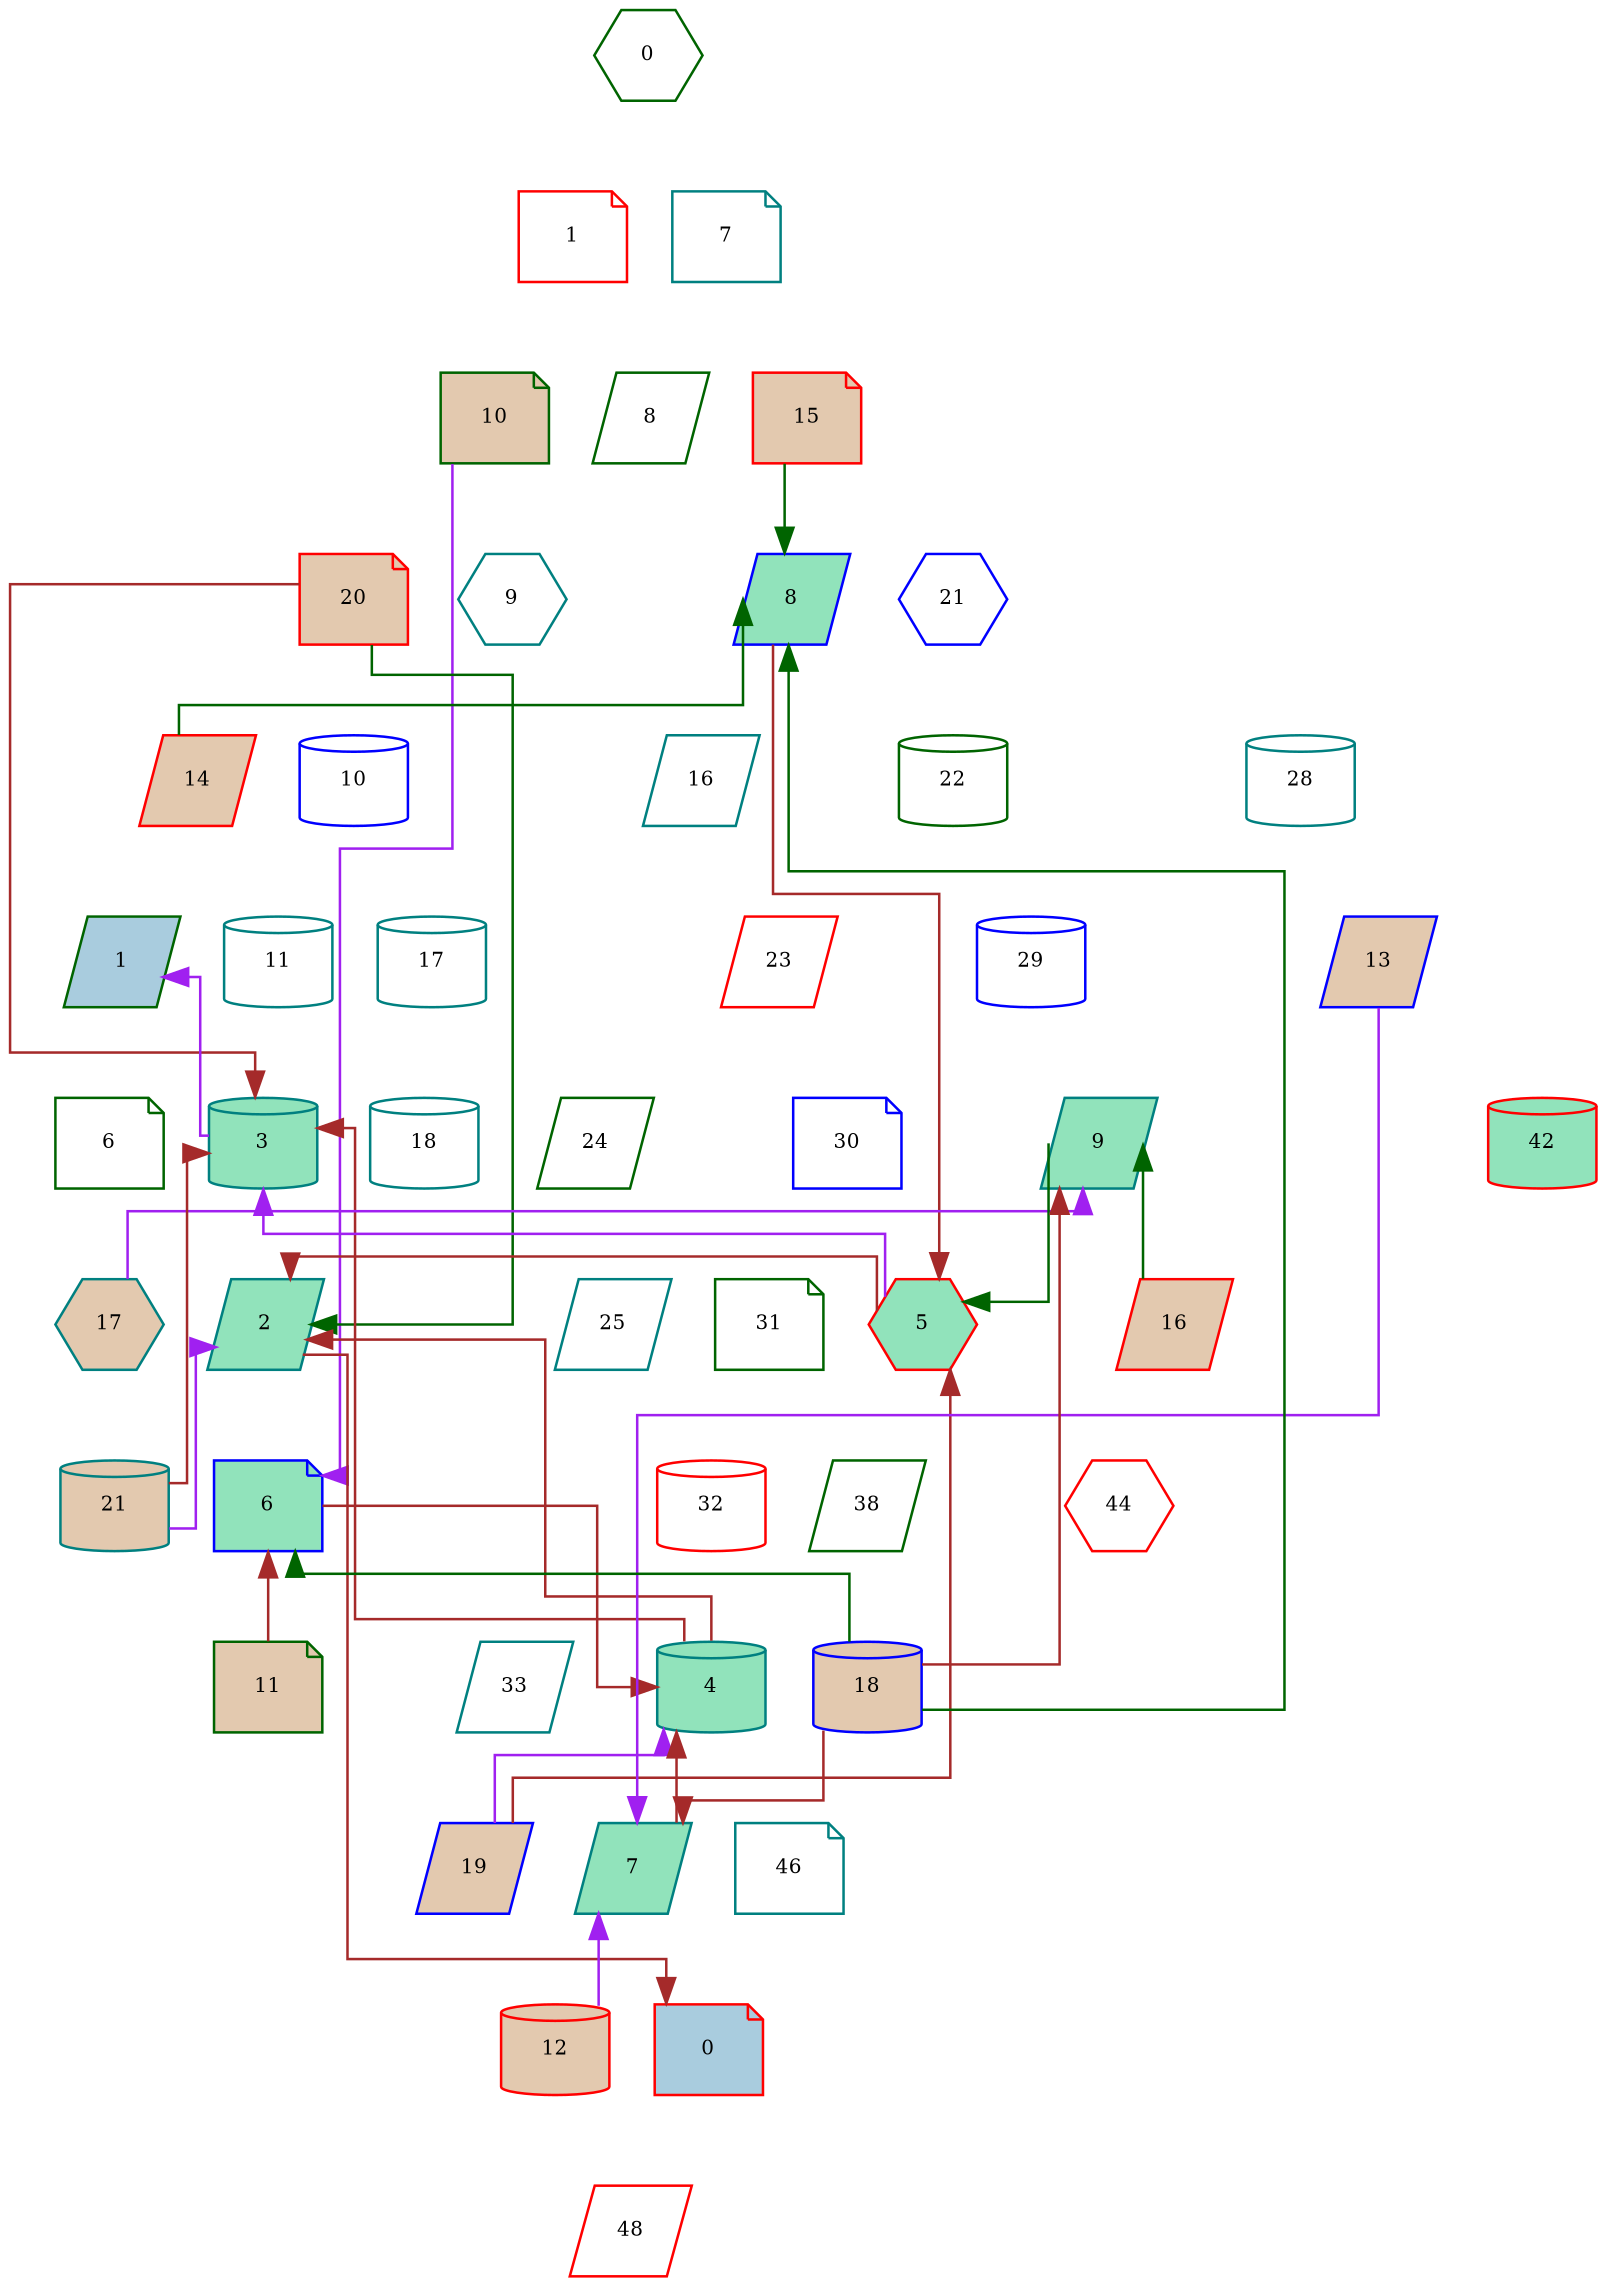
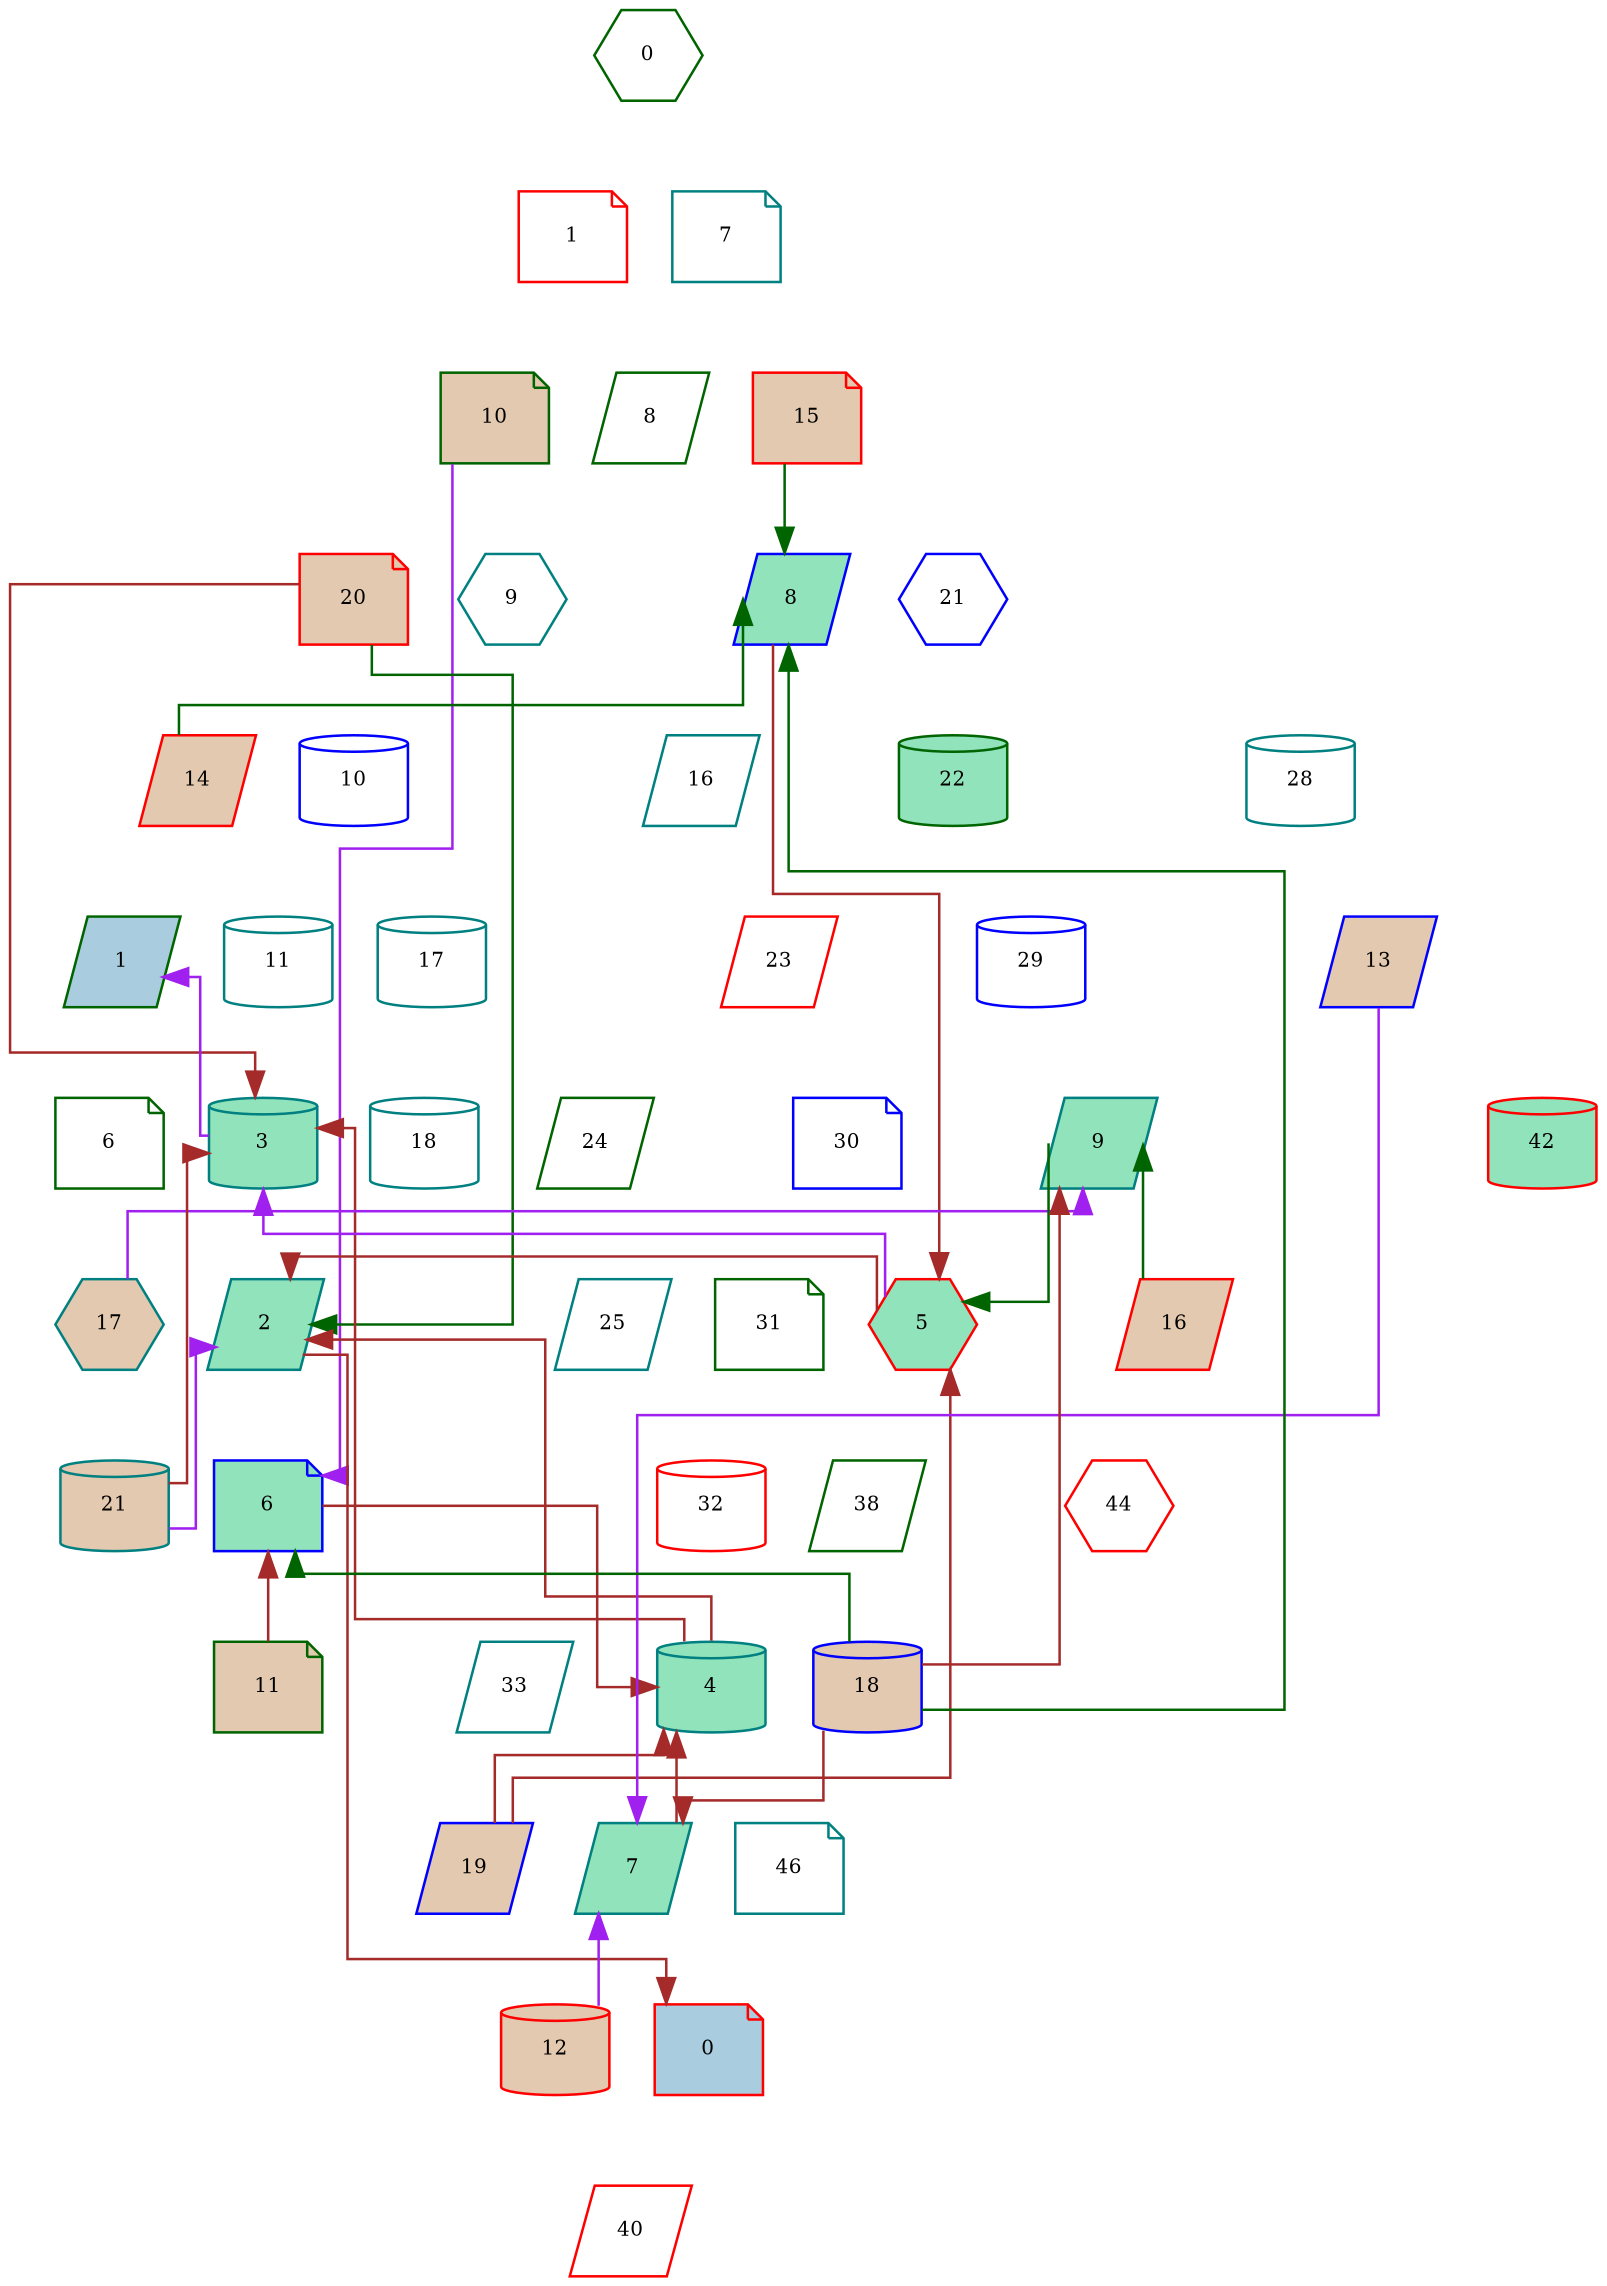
(953, 781) -> (953, 781)
(535, 1755) -> (535, 1755)
(631, 2231) -> (631, 2231)
